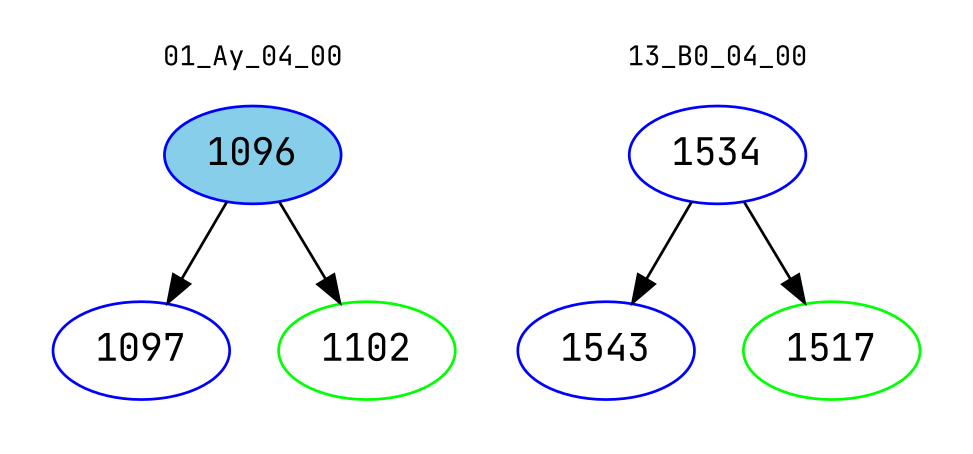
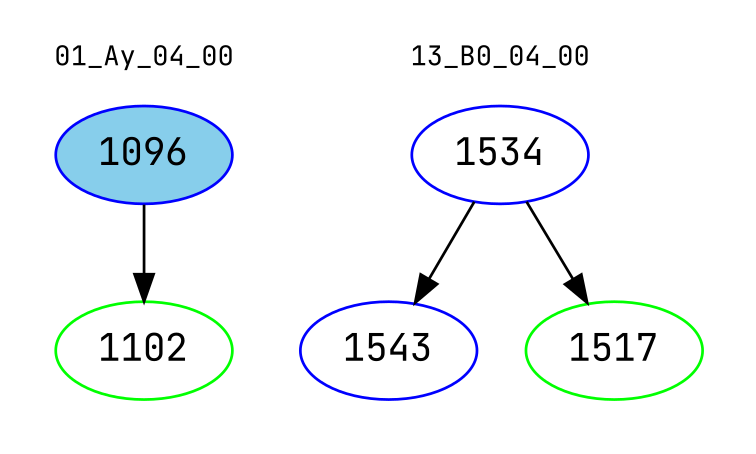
(141, 351) -> none
